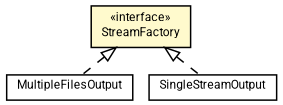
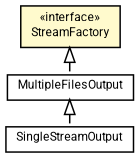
(188, 65) -> (70, 120)
